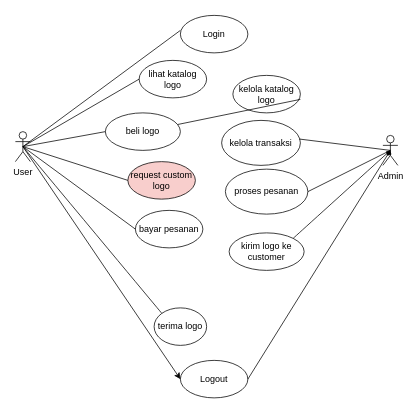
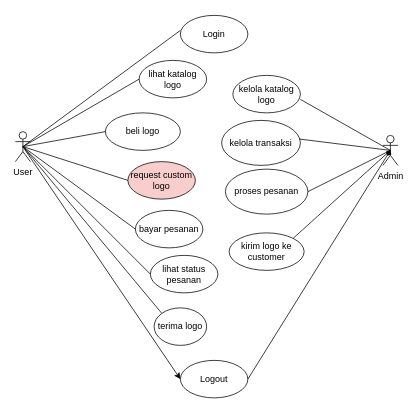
(239, 112) -> (343, 124)
none -> (92, 216)
none -> (184, 274)
